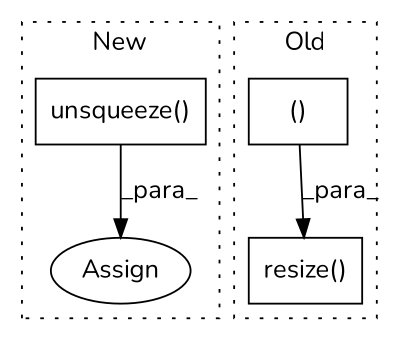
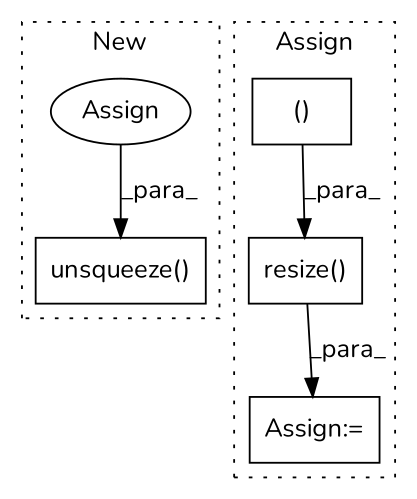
(305, 43) -> (315, 43)
(121, 182) -> (121, 182)
none -> (315, 430)
